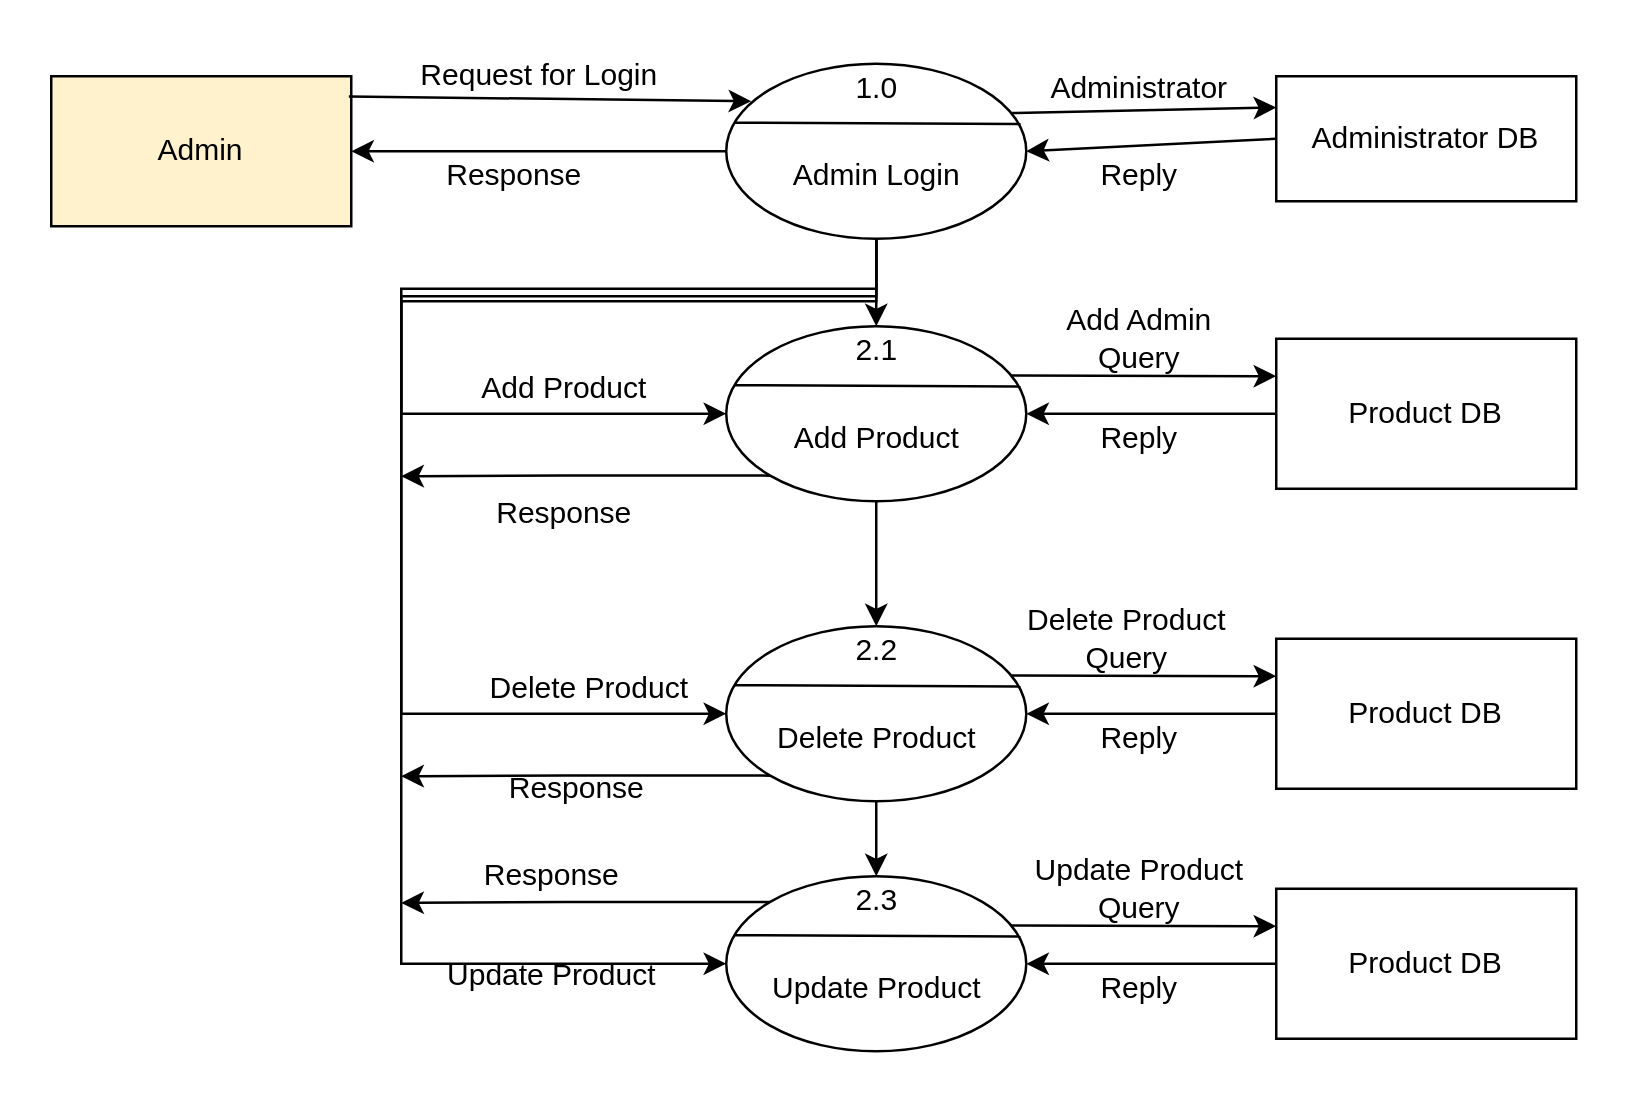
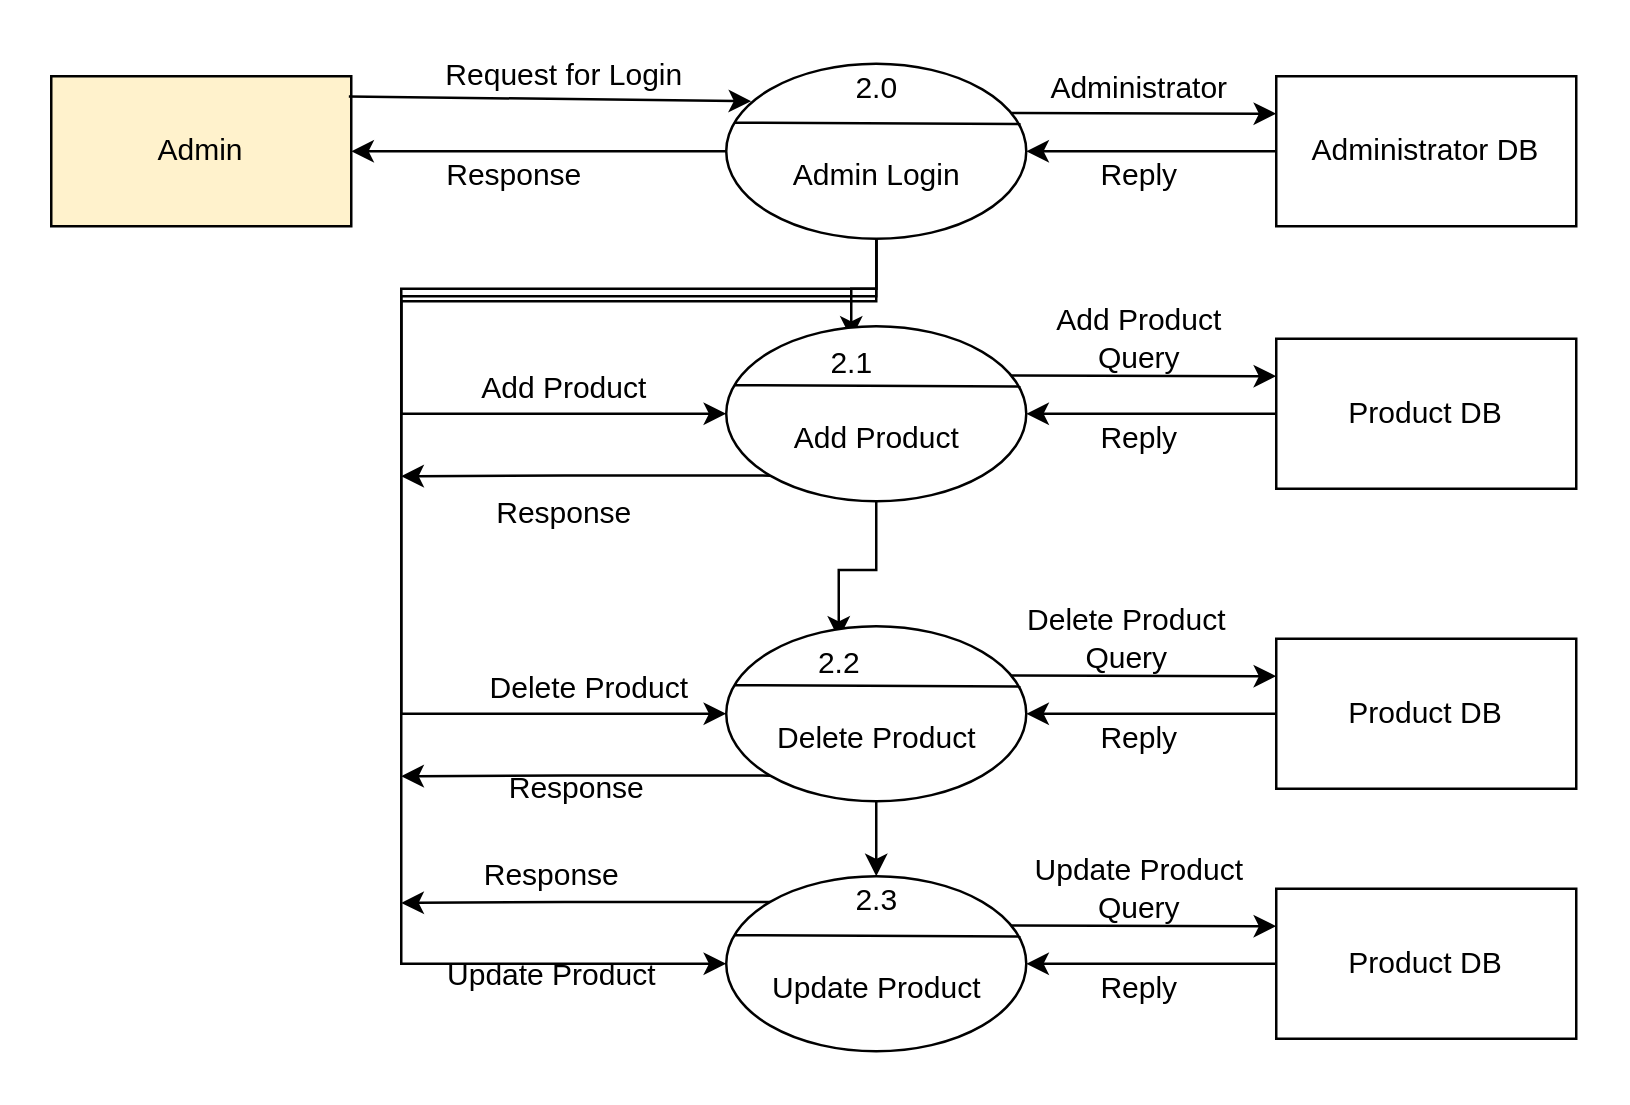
(539, 76) -> (564, 76)
(878, 89) -> (878, 89)
(1426, 139) -> (1426, 151)
(1140, 339) -> (1140, 339)
(876, 351) -> (851, 364)
(876, 651) -> (839, 664)
